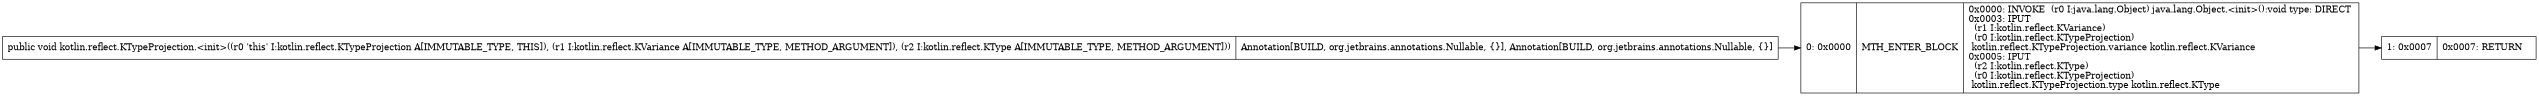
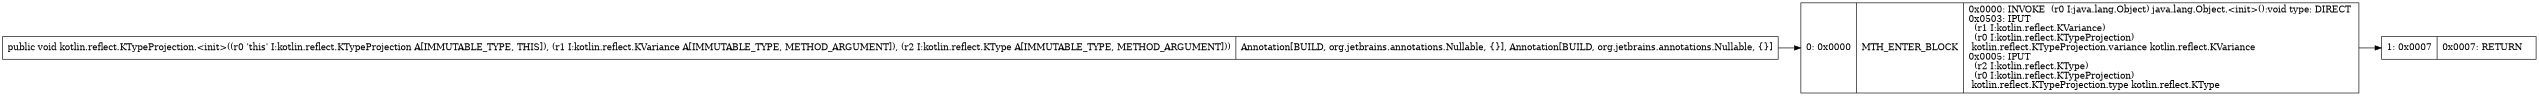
(2002, 19) -> (2002, 19)
